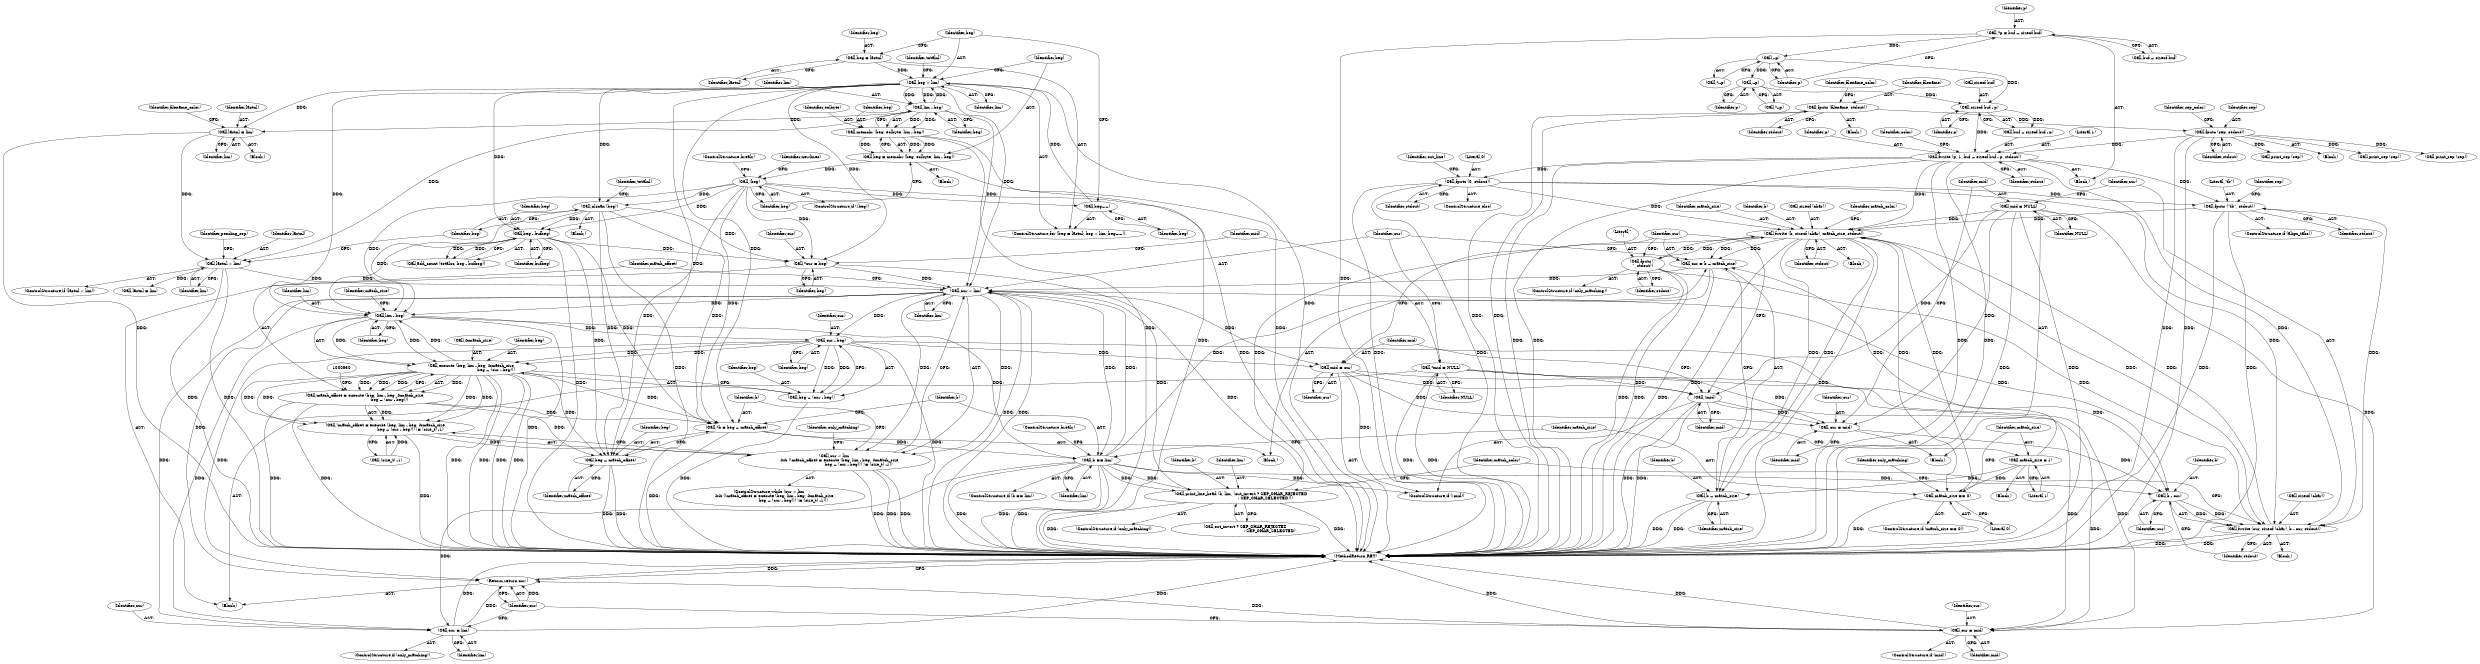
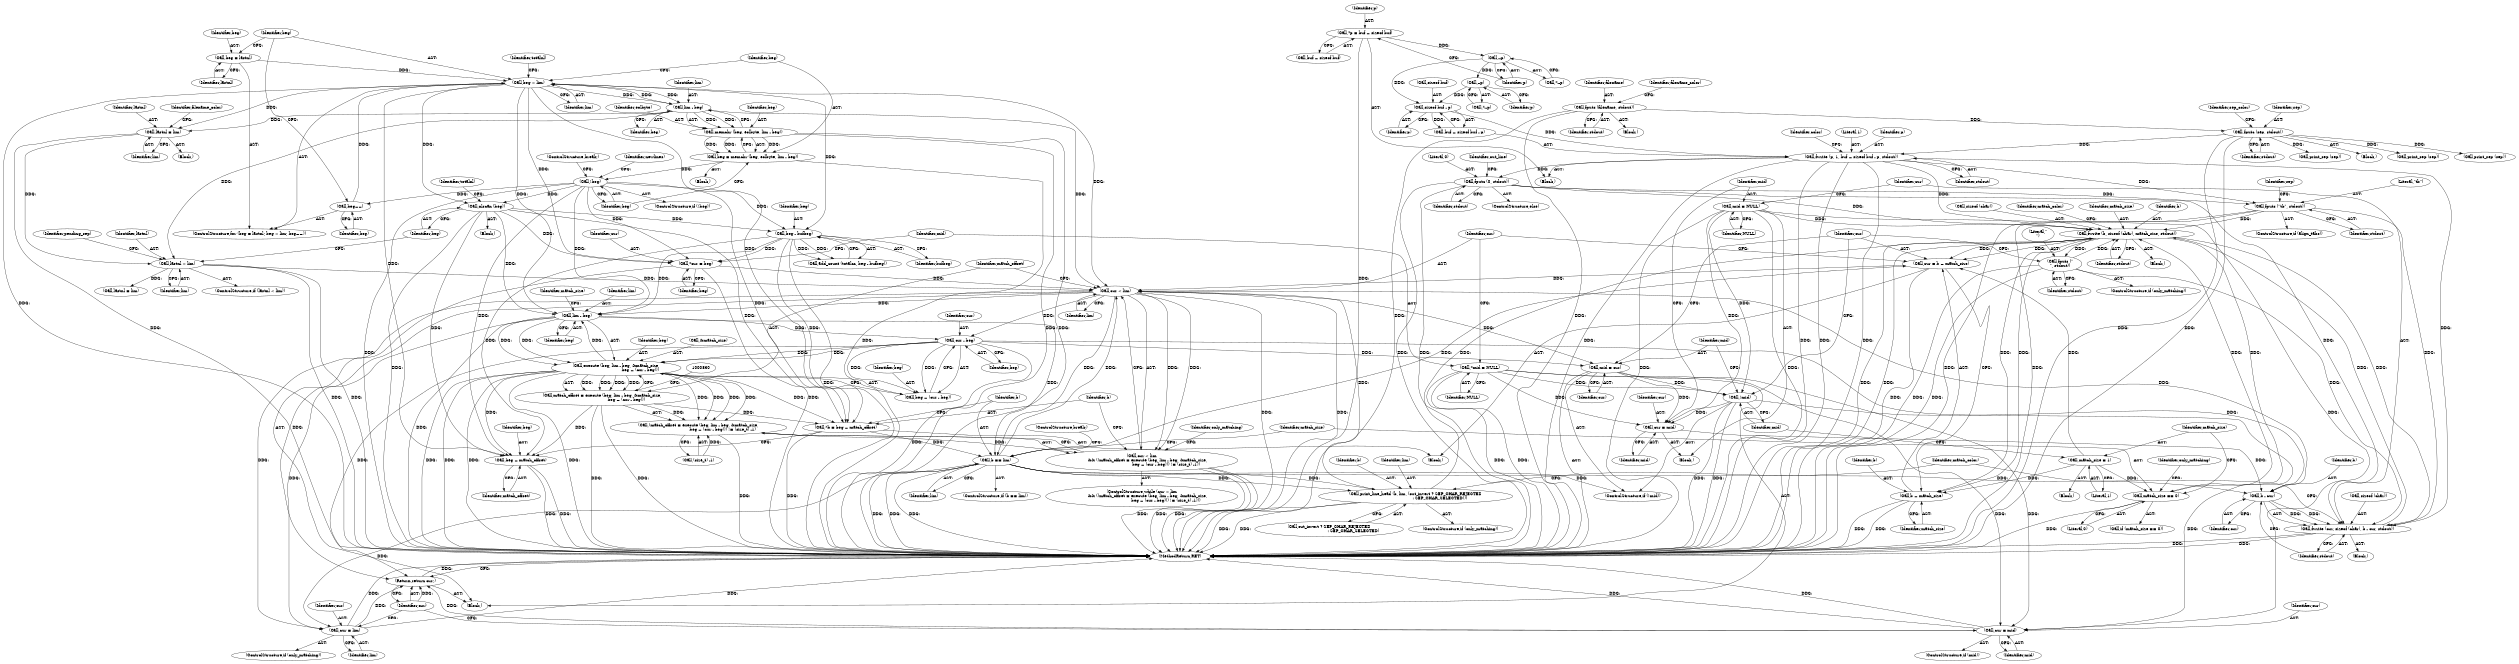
(1366, 428) -> (1582, 428)
(662, 438) -> none
(1923, 529) -> (2137, 529)
(873, 546) -> none
